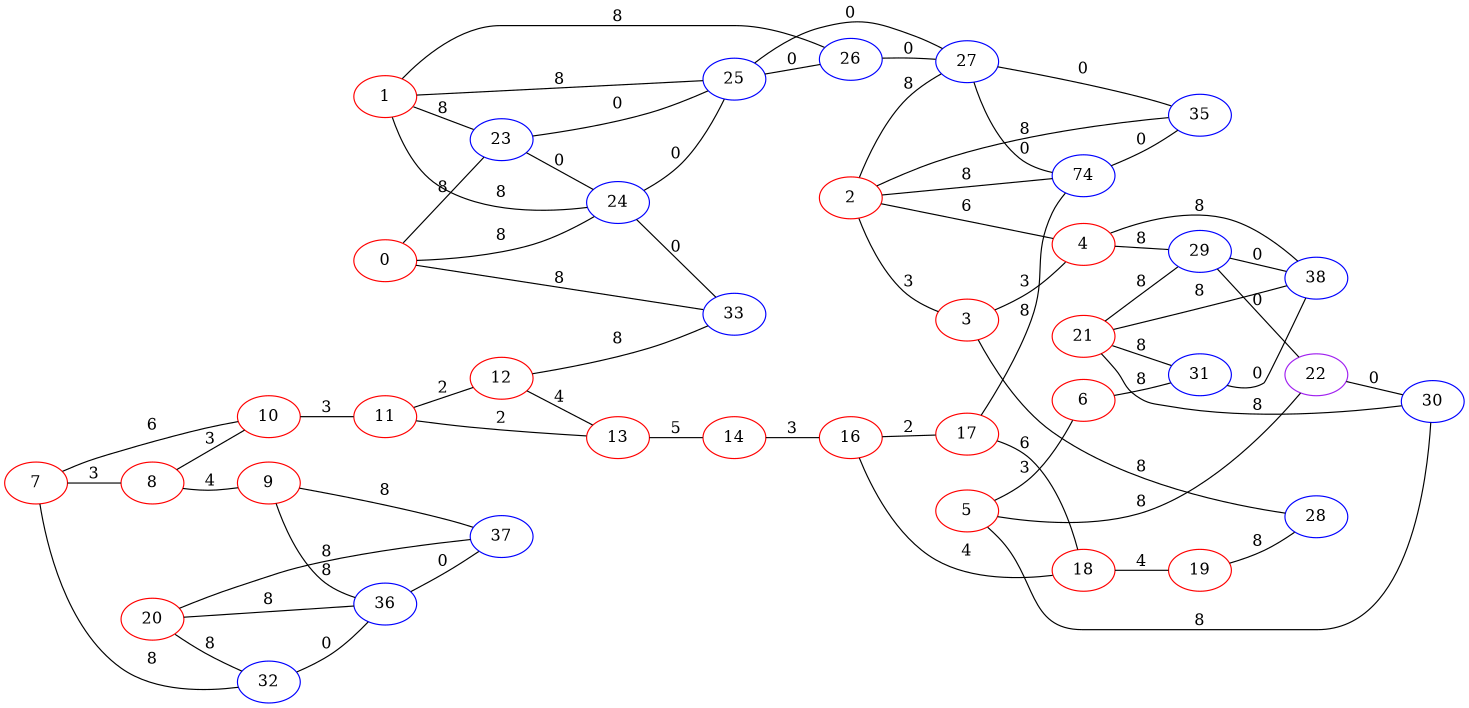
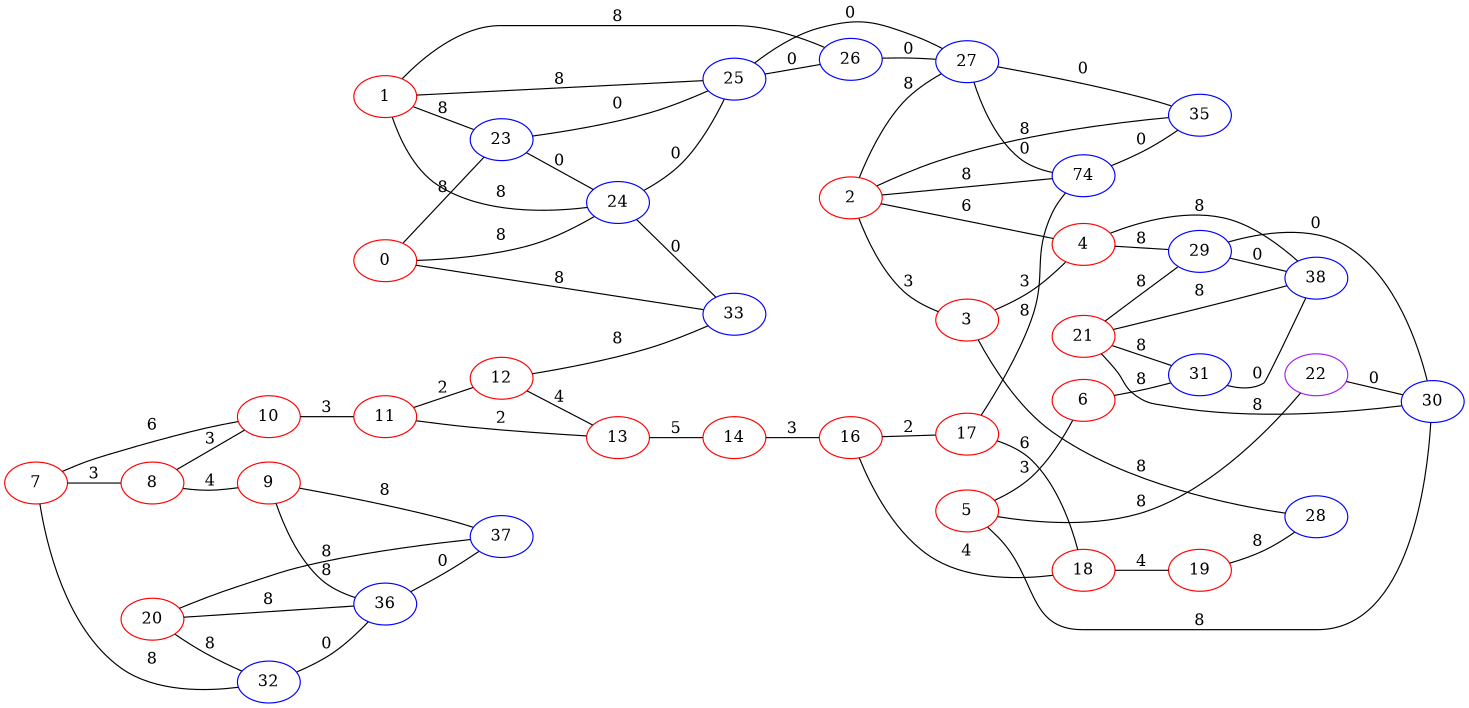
(1258, 313) -> (1362, 258)
